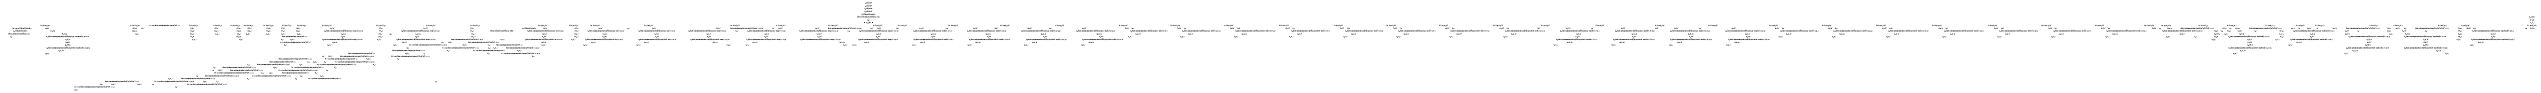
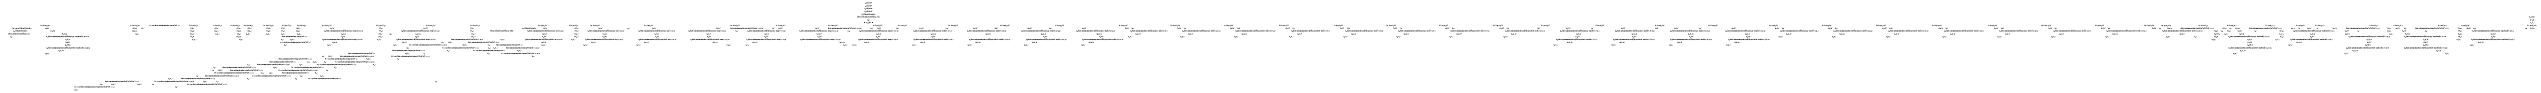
(989, 37) -> none
